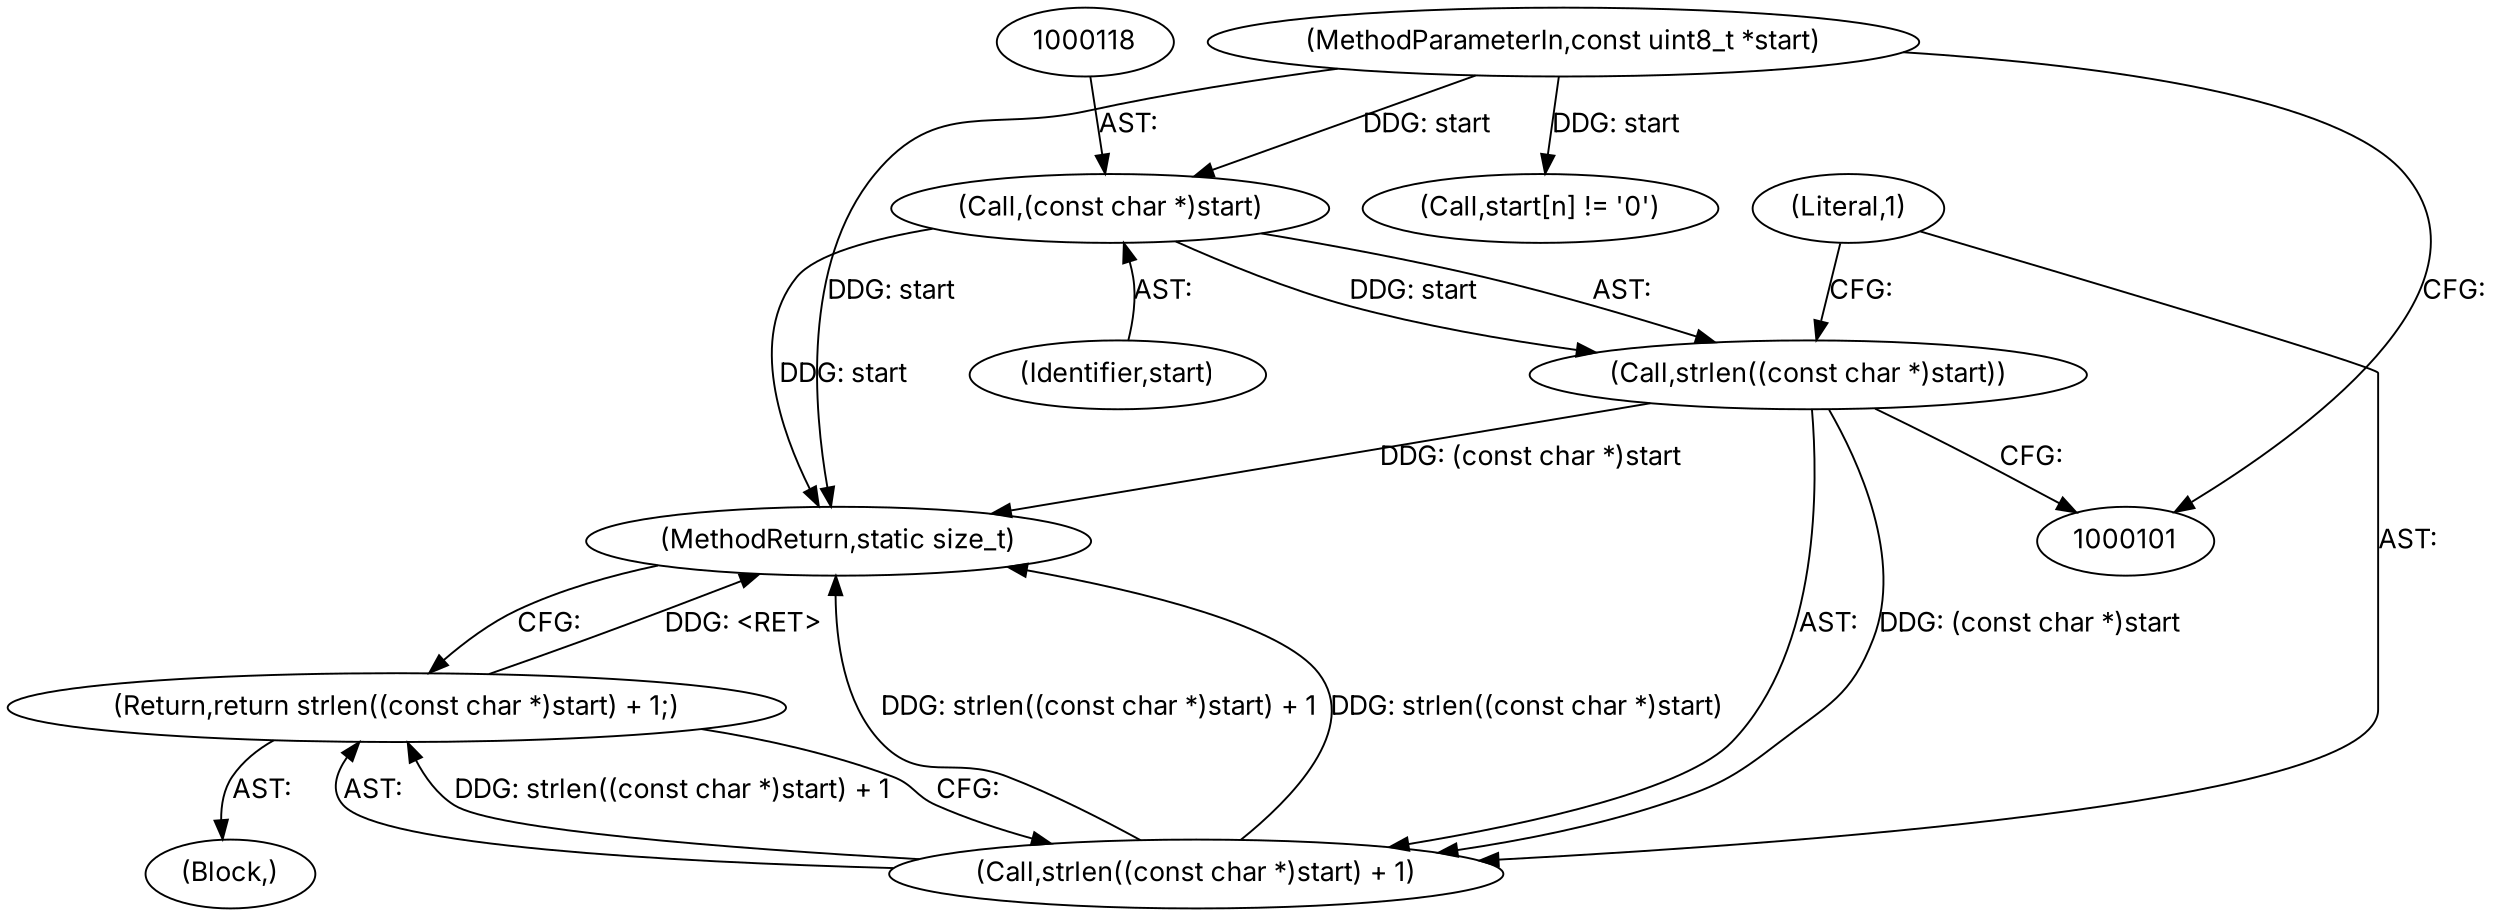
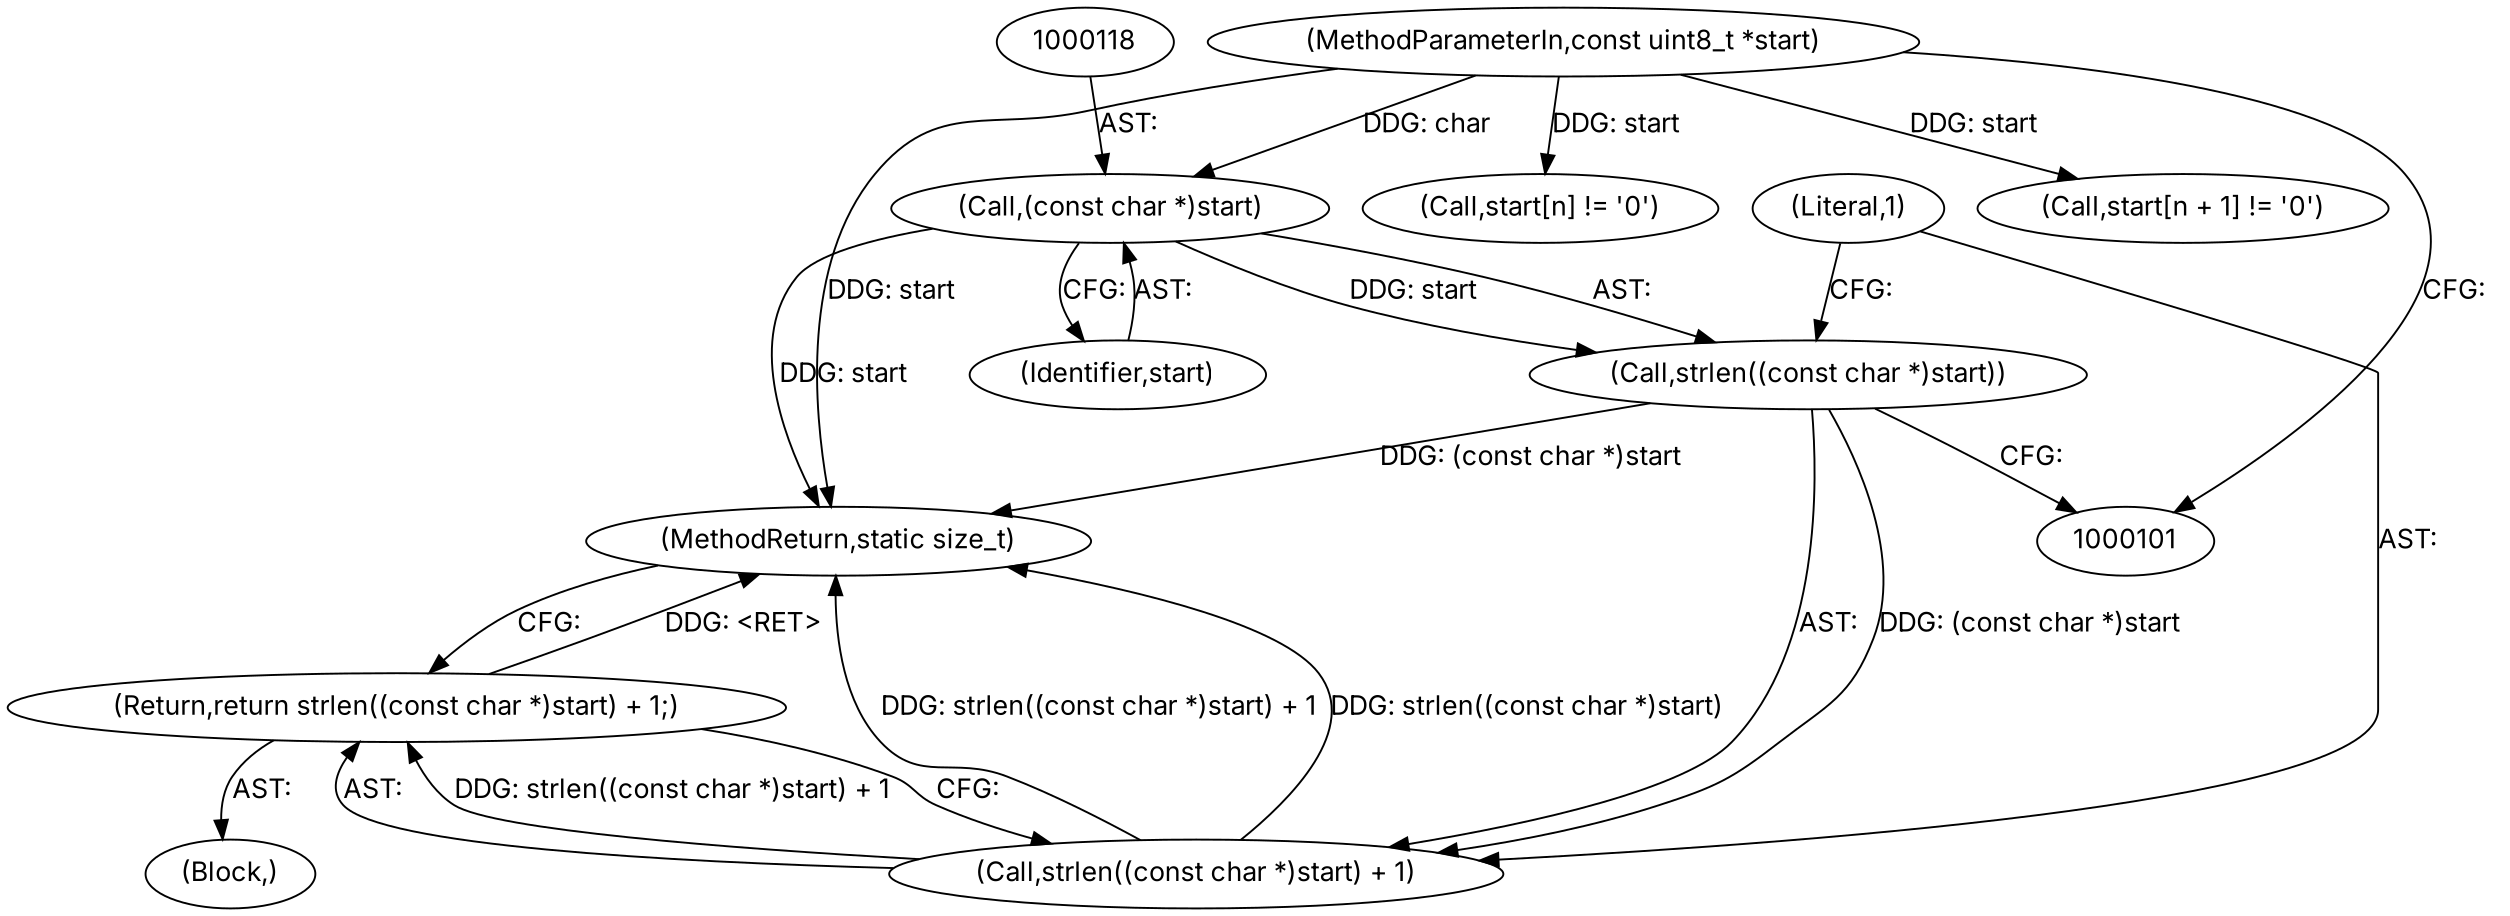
(1427, 125) -> (1427, 125)
none -> (2183, 208)
none -> (1060, 283)
